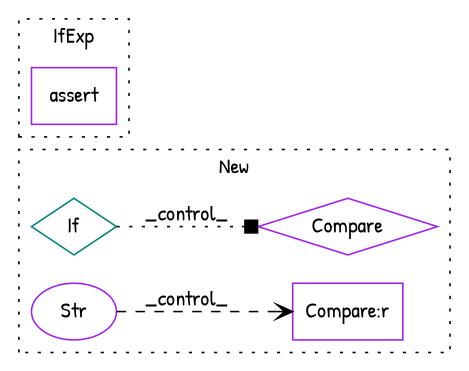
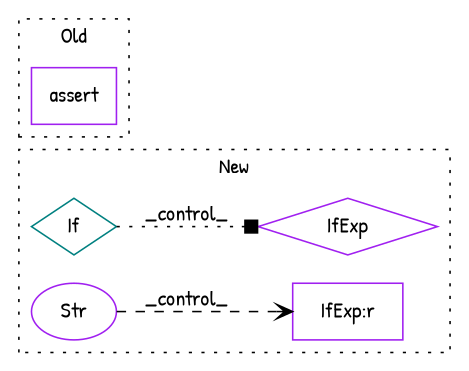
(74, 37) -> (74, 37)
(348, 227) -> (348, 227)
(348, 312) -> (348, 312)
